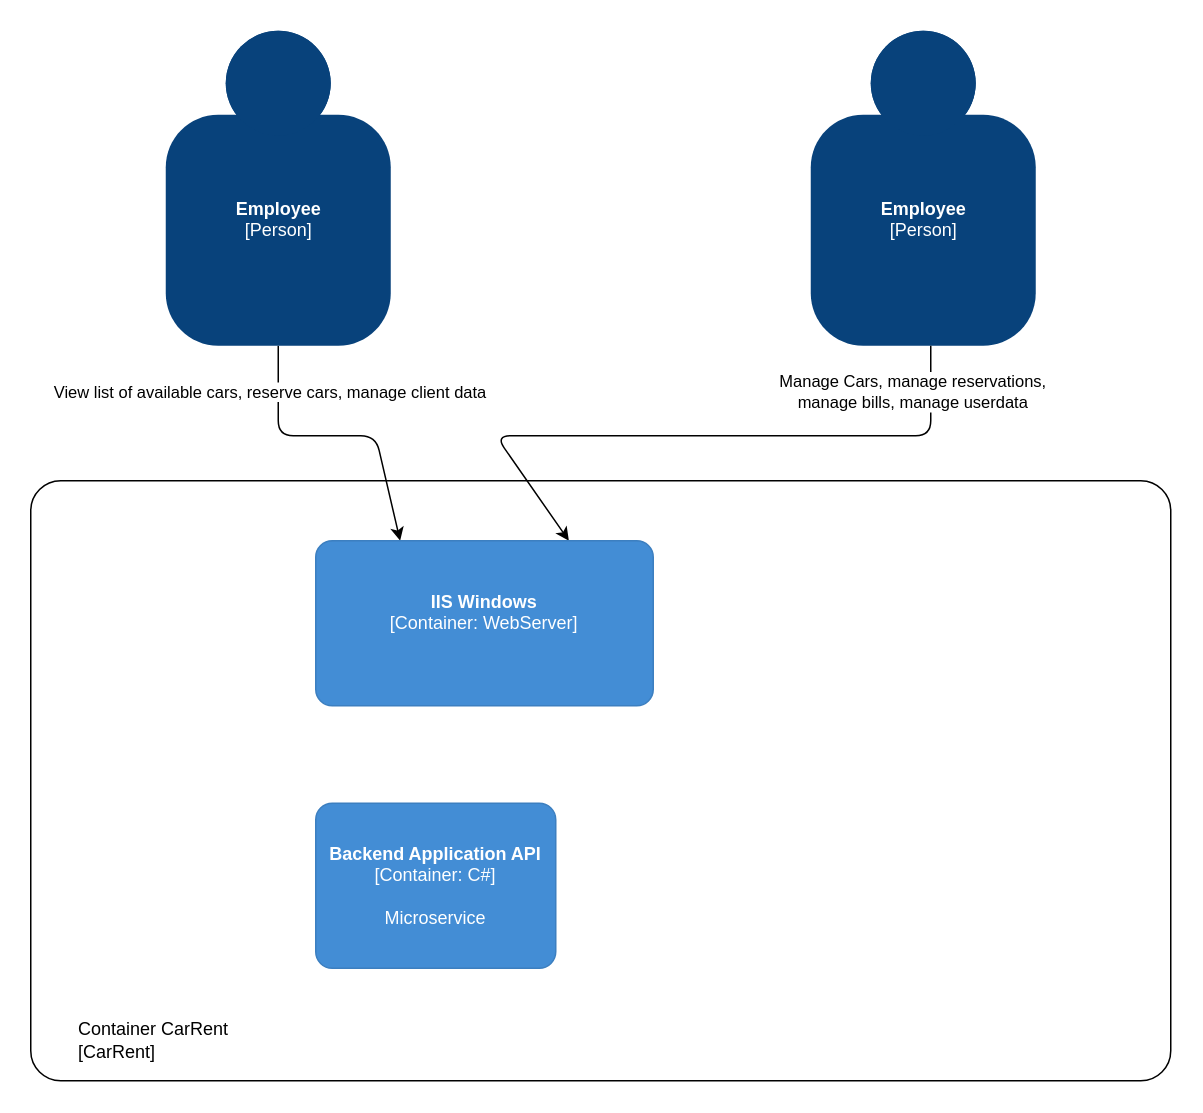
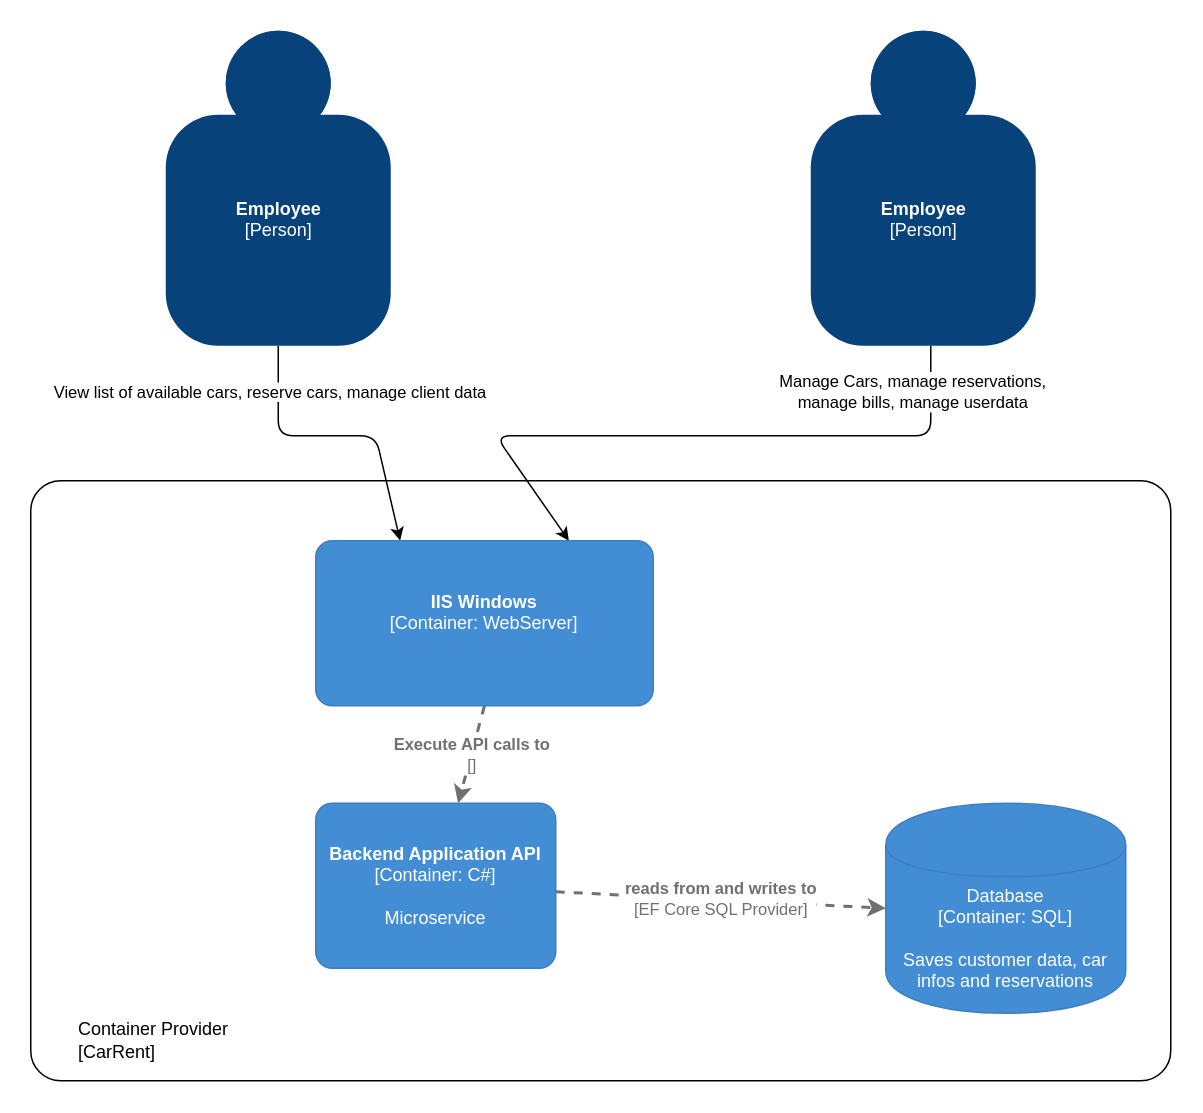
none -> (473, 749)
none -> (592, 894)
none -> (1006, 908)
(160, 1040) -> (162, 1040)
